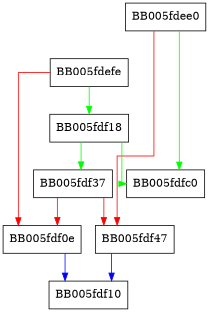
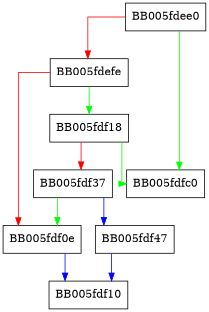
(154, 143) -> (90, 17)
(81, 152) -> (81, 152)
(57, 208) -> (57, 208)
(104, 208) -> (104, 208)
